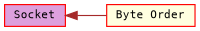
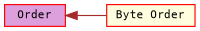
(35, 15) -> (35, 15)
